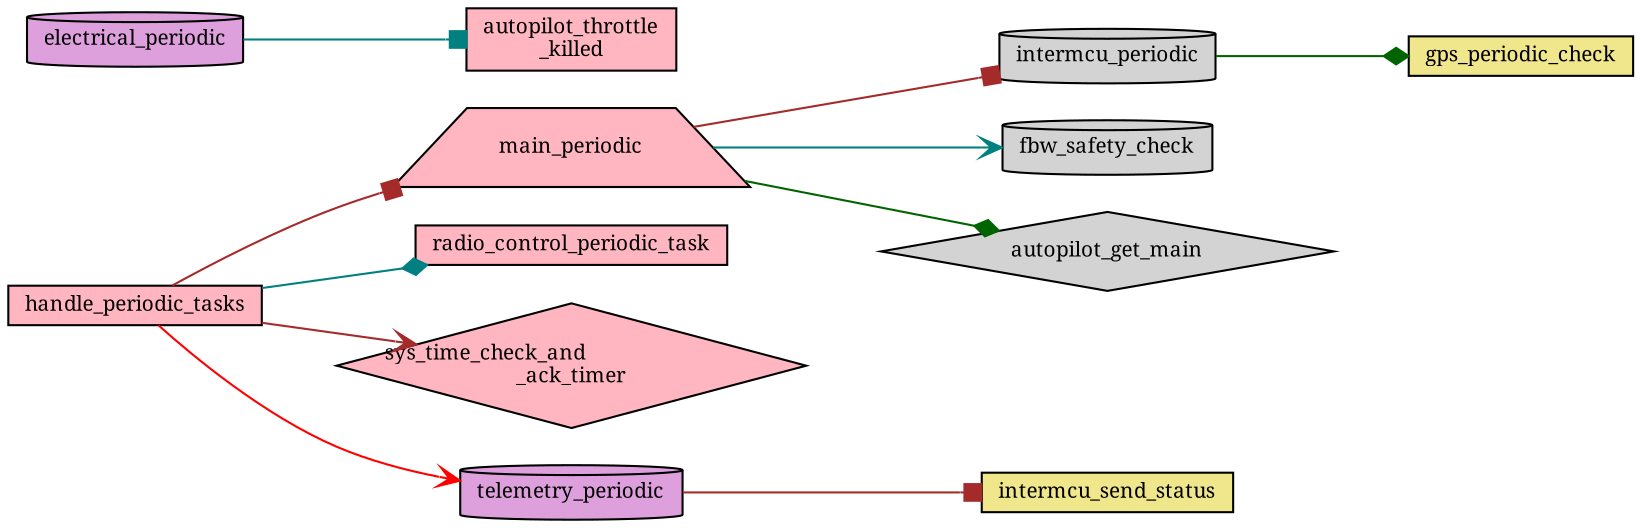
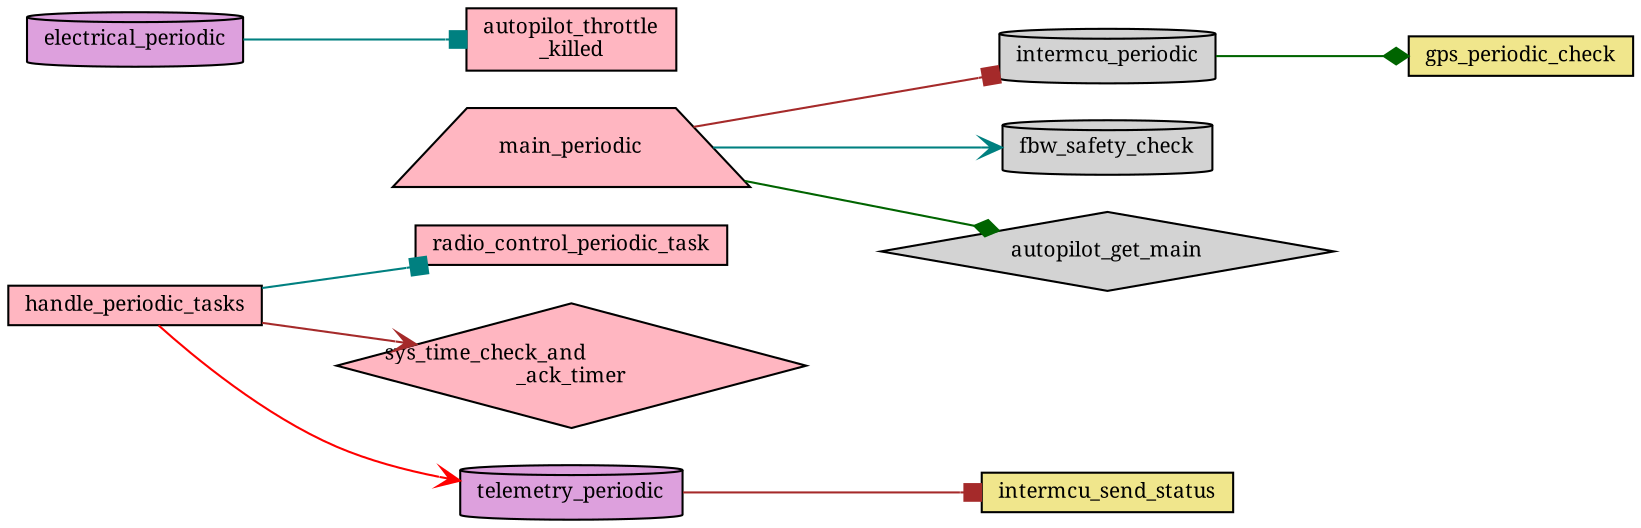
(274, 234) -> none
(334, 278) -> (334, 278)
